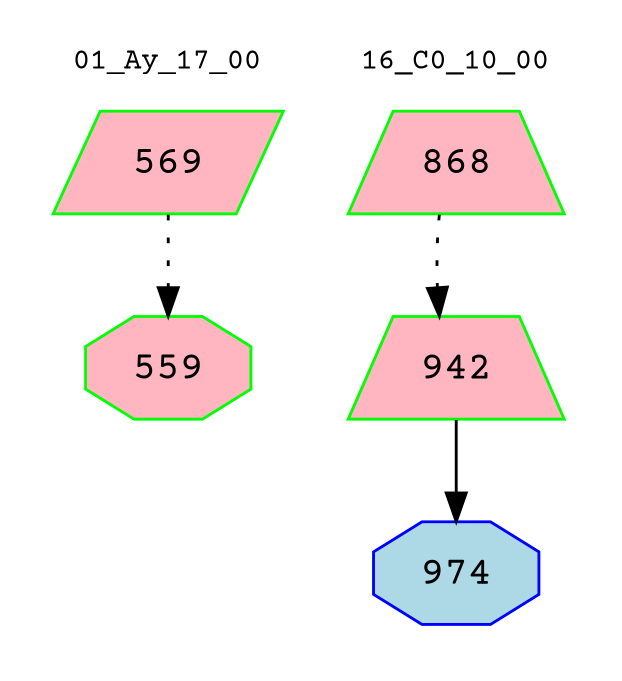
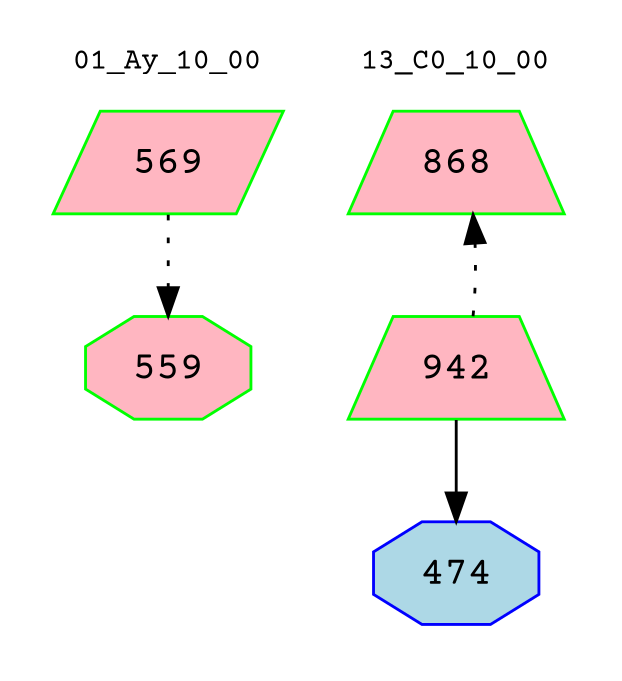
(168, 61) -> (168, 61)
(456, 61) -> (456, 61)
(437, 251) -> (475, 280)
(456, 573) -> (456, 573)
